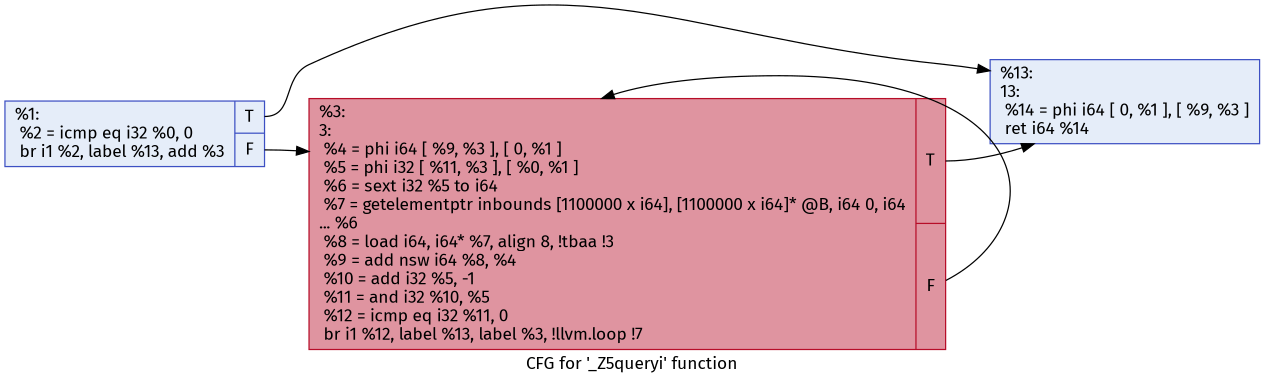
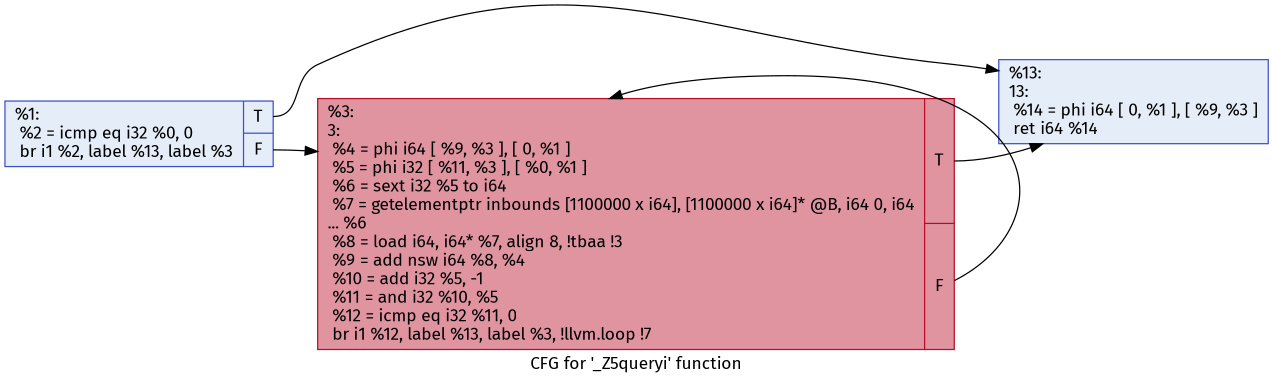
(120, 152) -> (124, 152)
